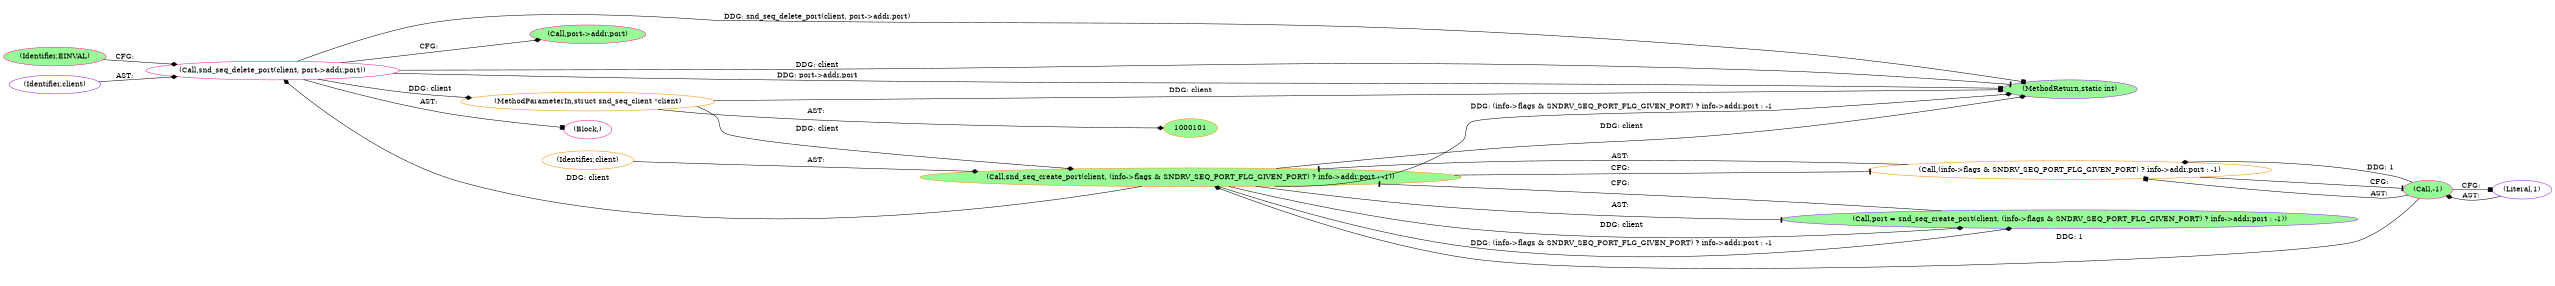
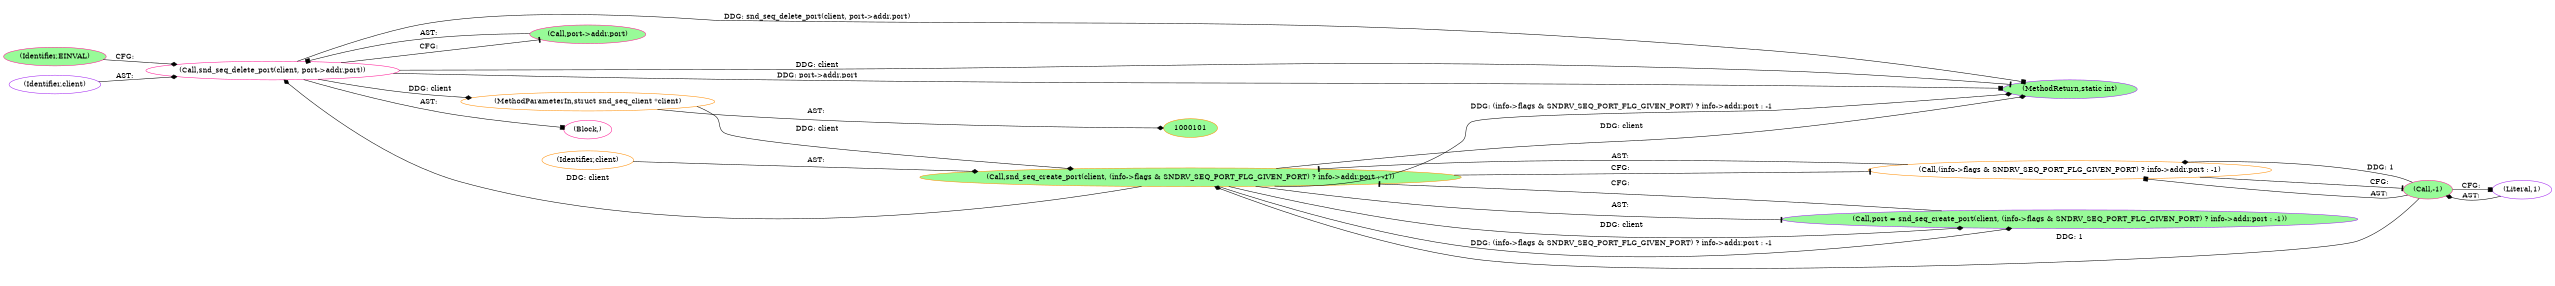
none -> (419, 39)
(439, 51) -> (439, 51)
(1356, 95) -> none
